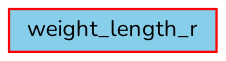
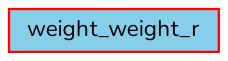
(113, 30) -> (114, 30)
